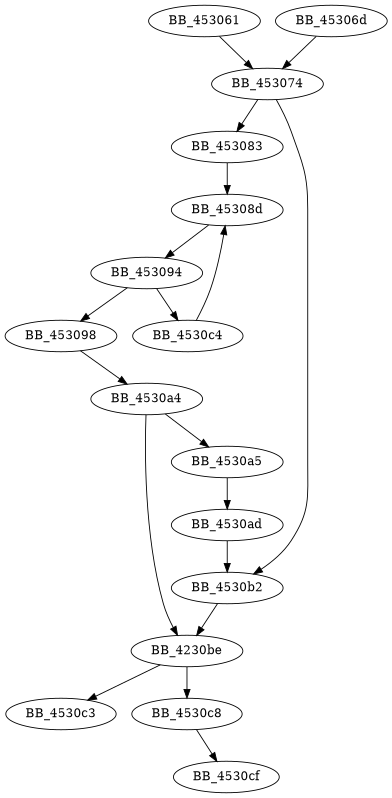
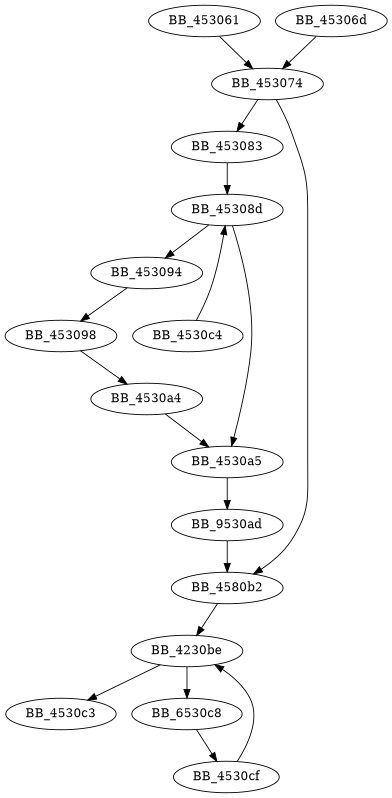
(165, 301) -> none
none -> (252, 332)
(149, 523) -> (253, 711)
(227, 525) -> (227, 525)
(227, 588) -> (227, 588)
(187, 714) -> (187, 714)
